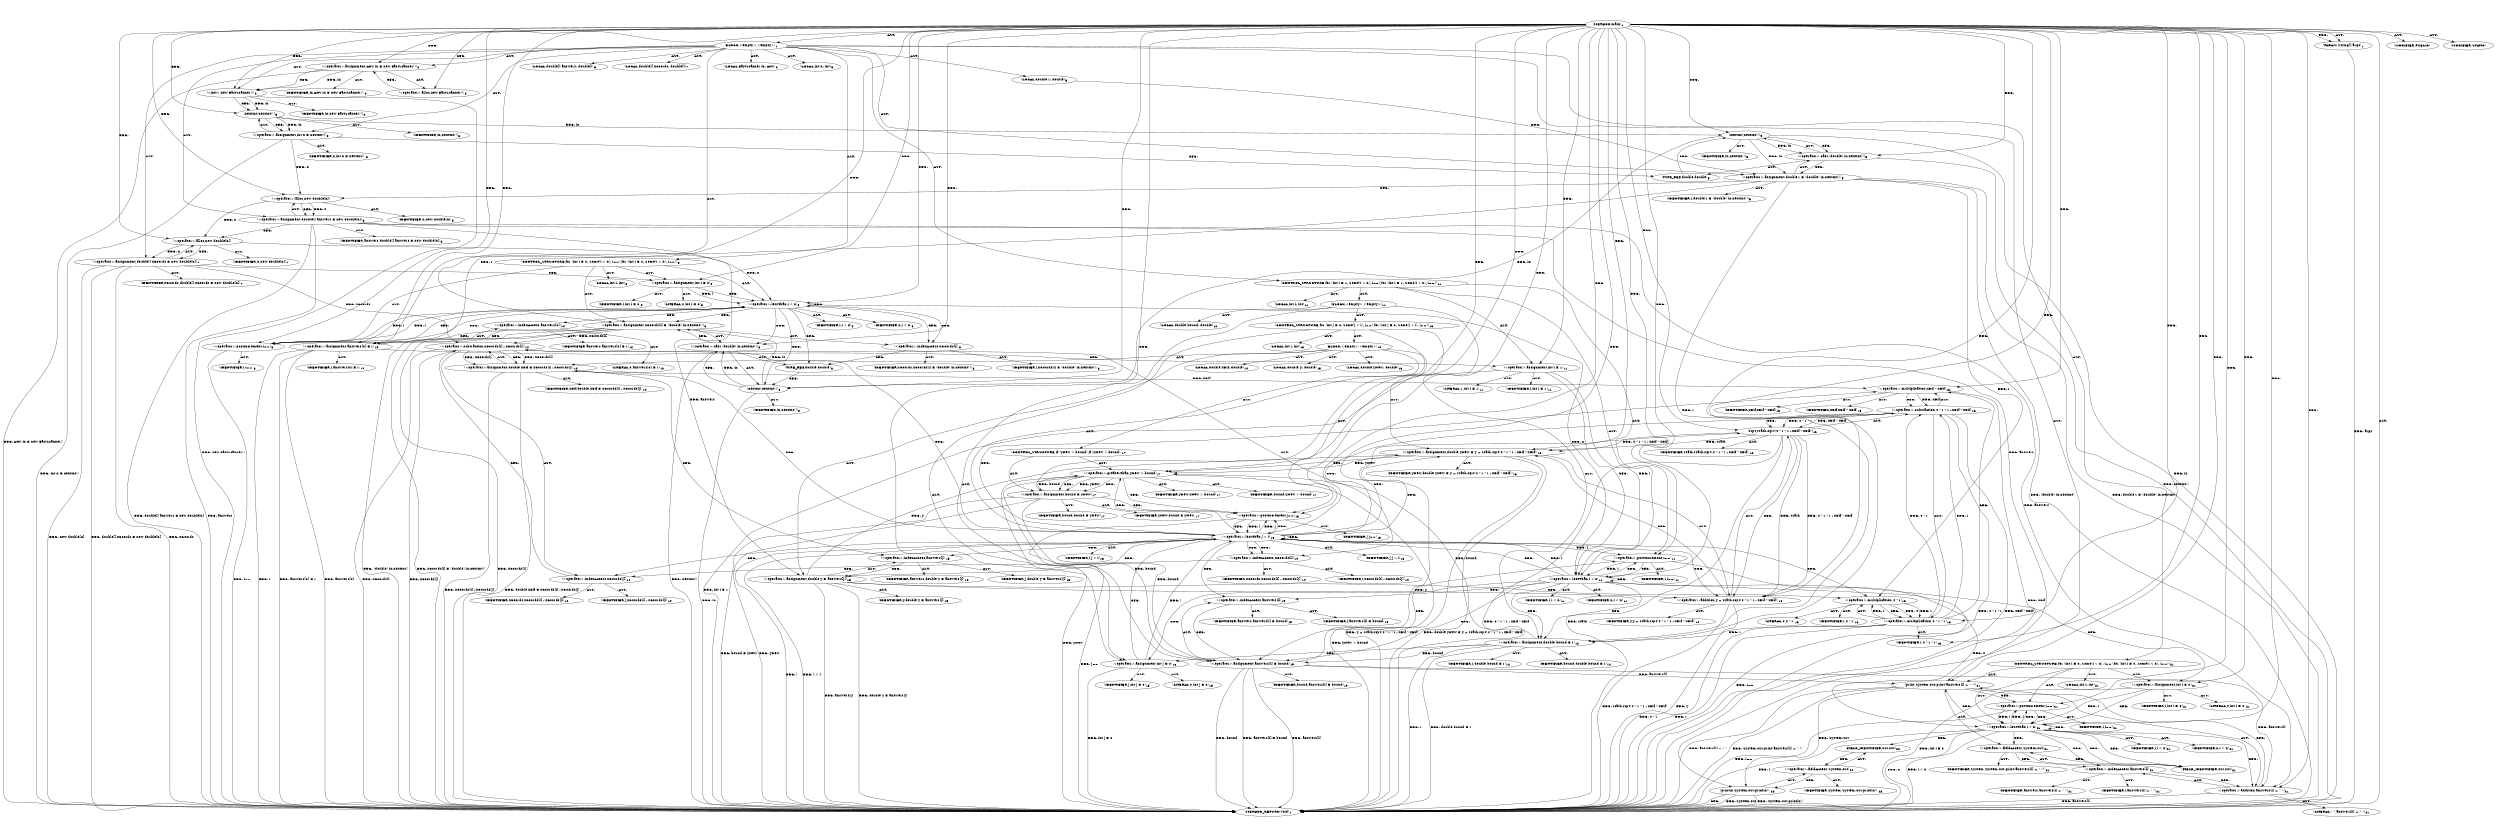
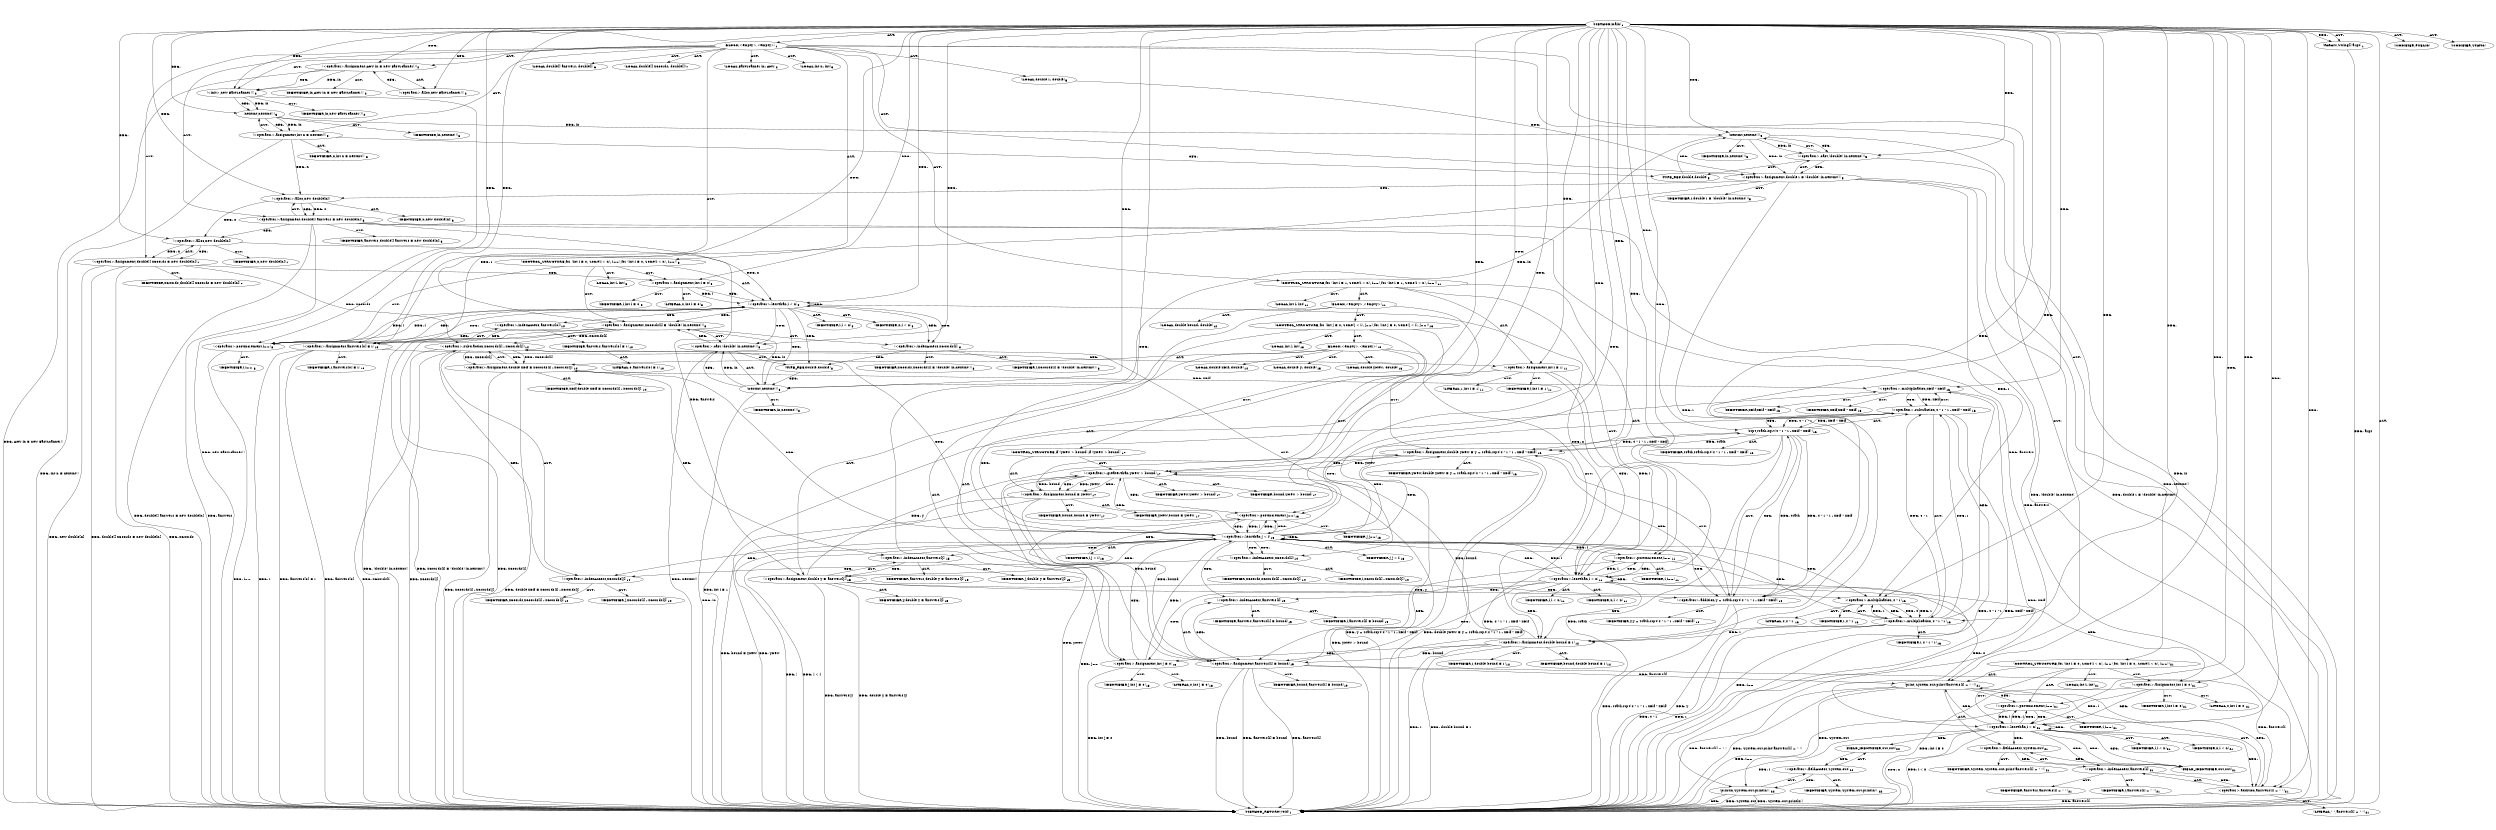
(2199, 136) -> (2103, 144)
(615, 336) -> (617, 357)
(1143, 509) -> (1161, 530)
none -> (1711, 558)
